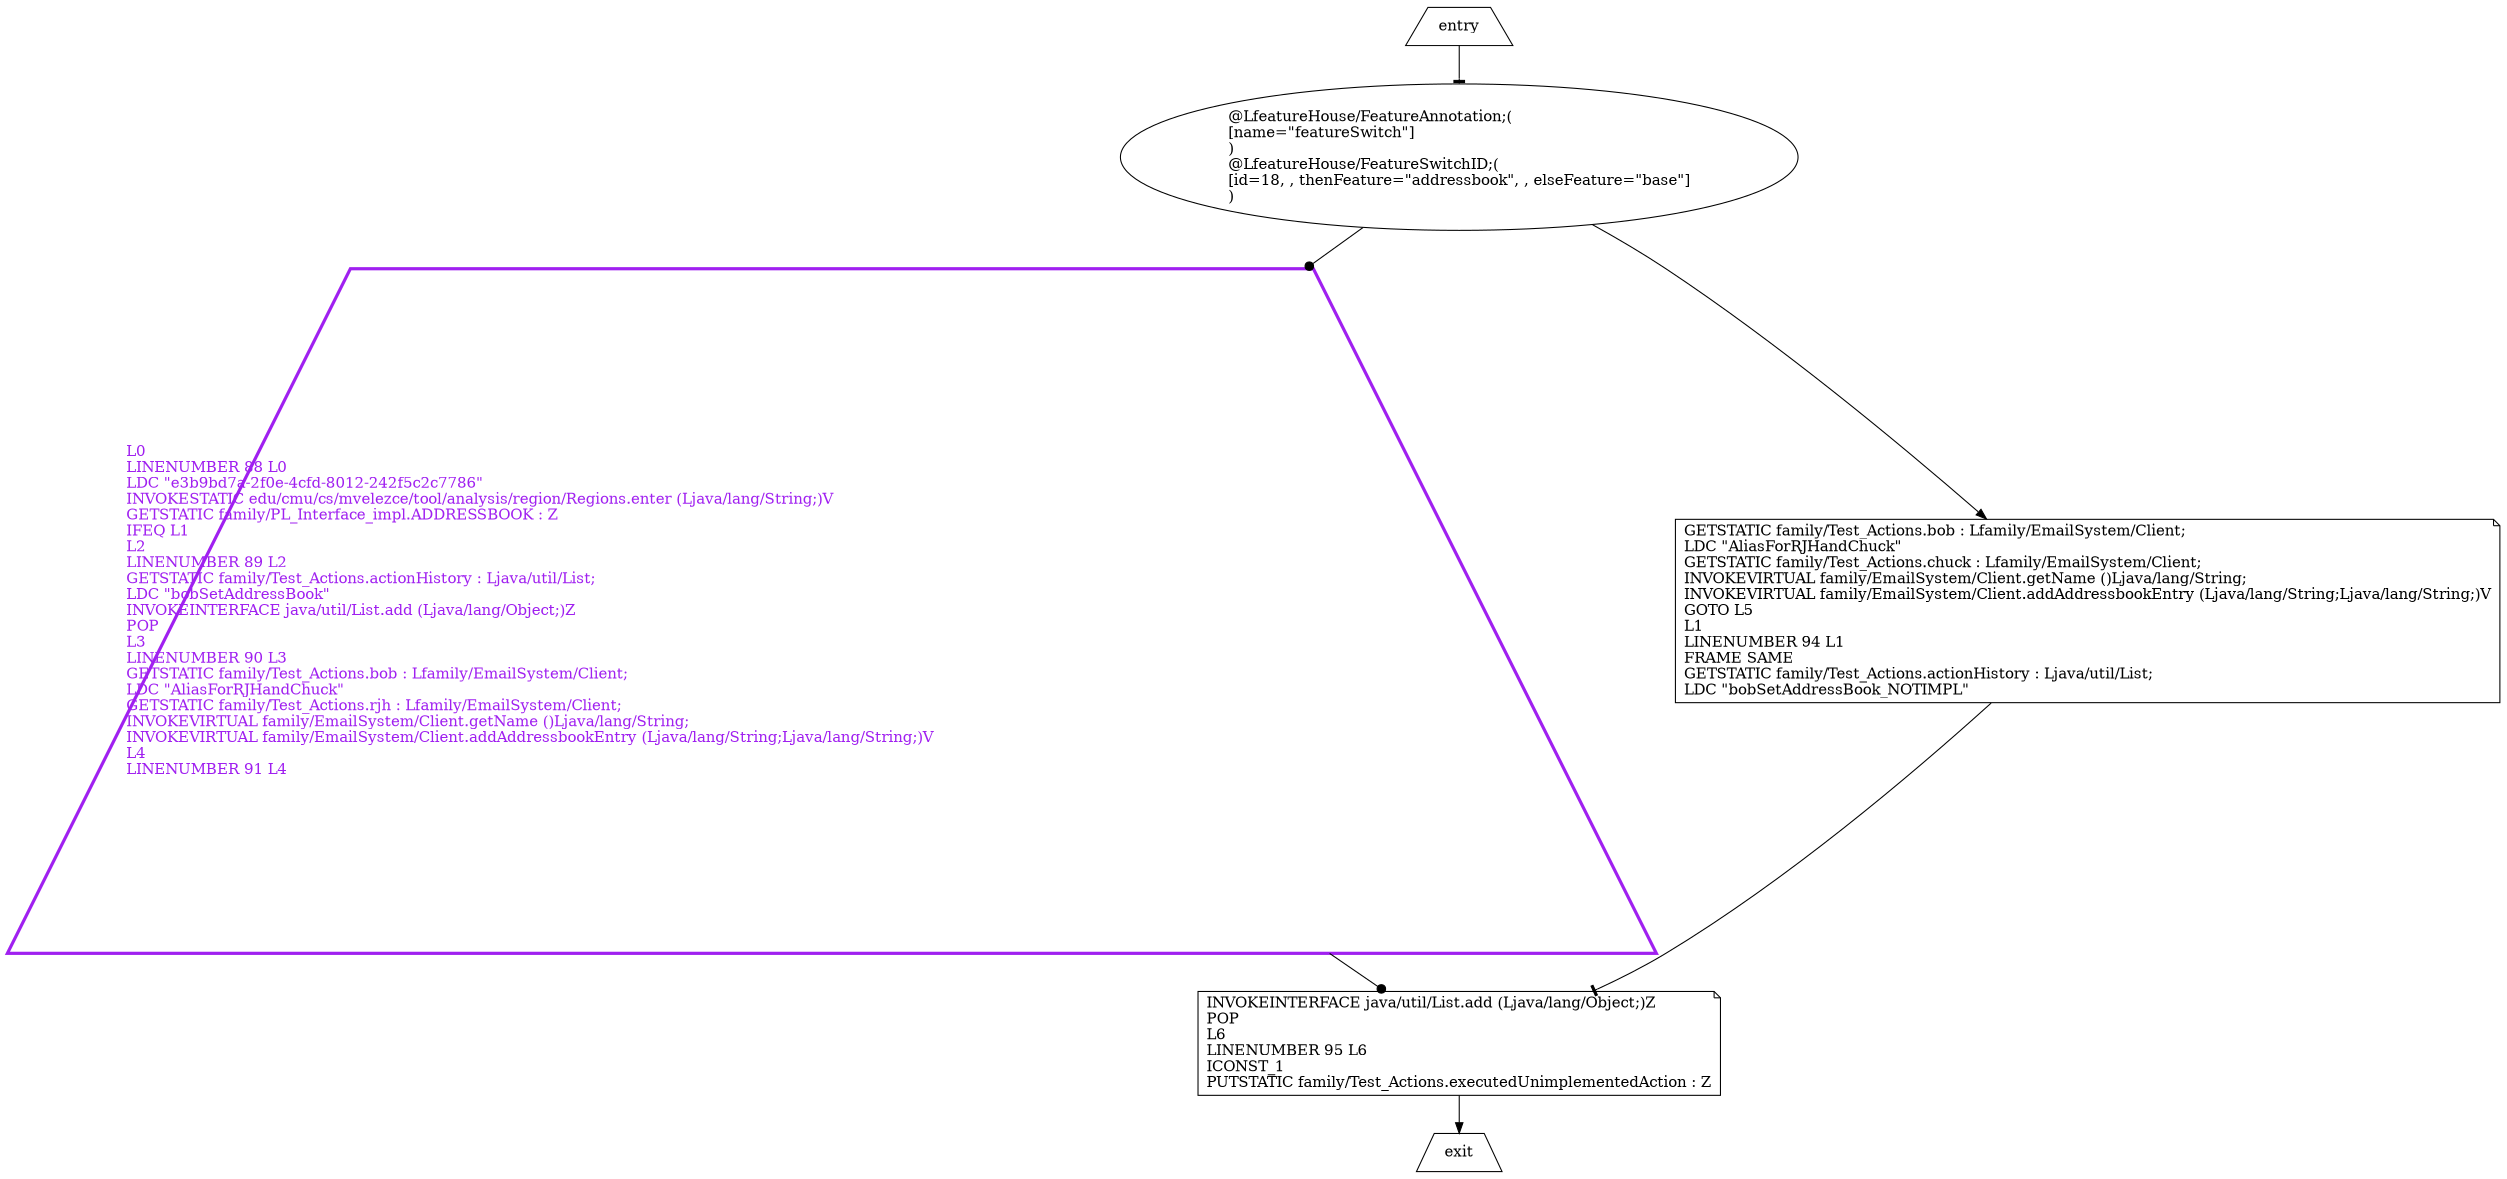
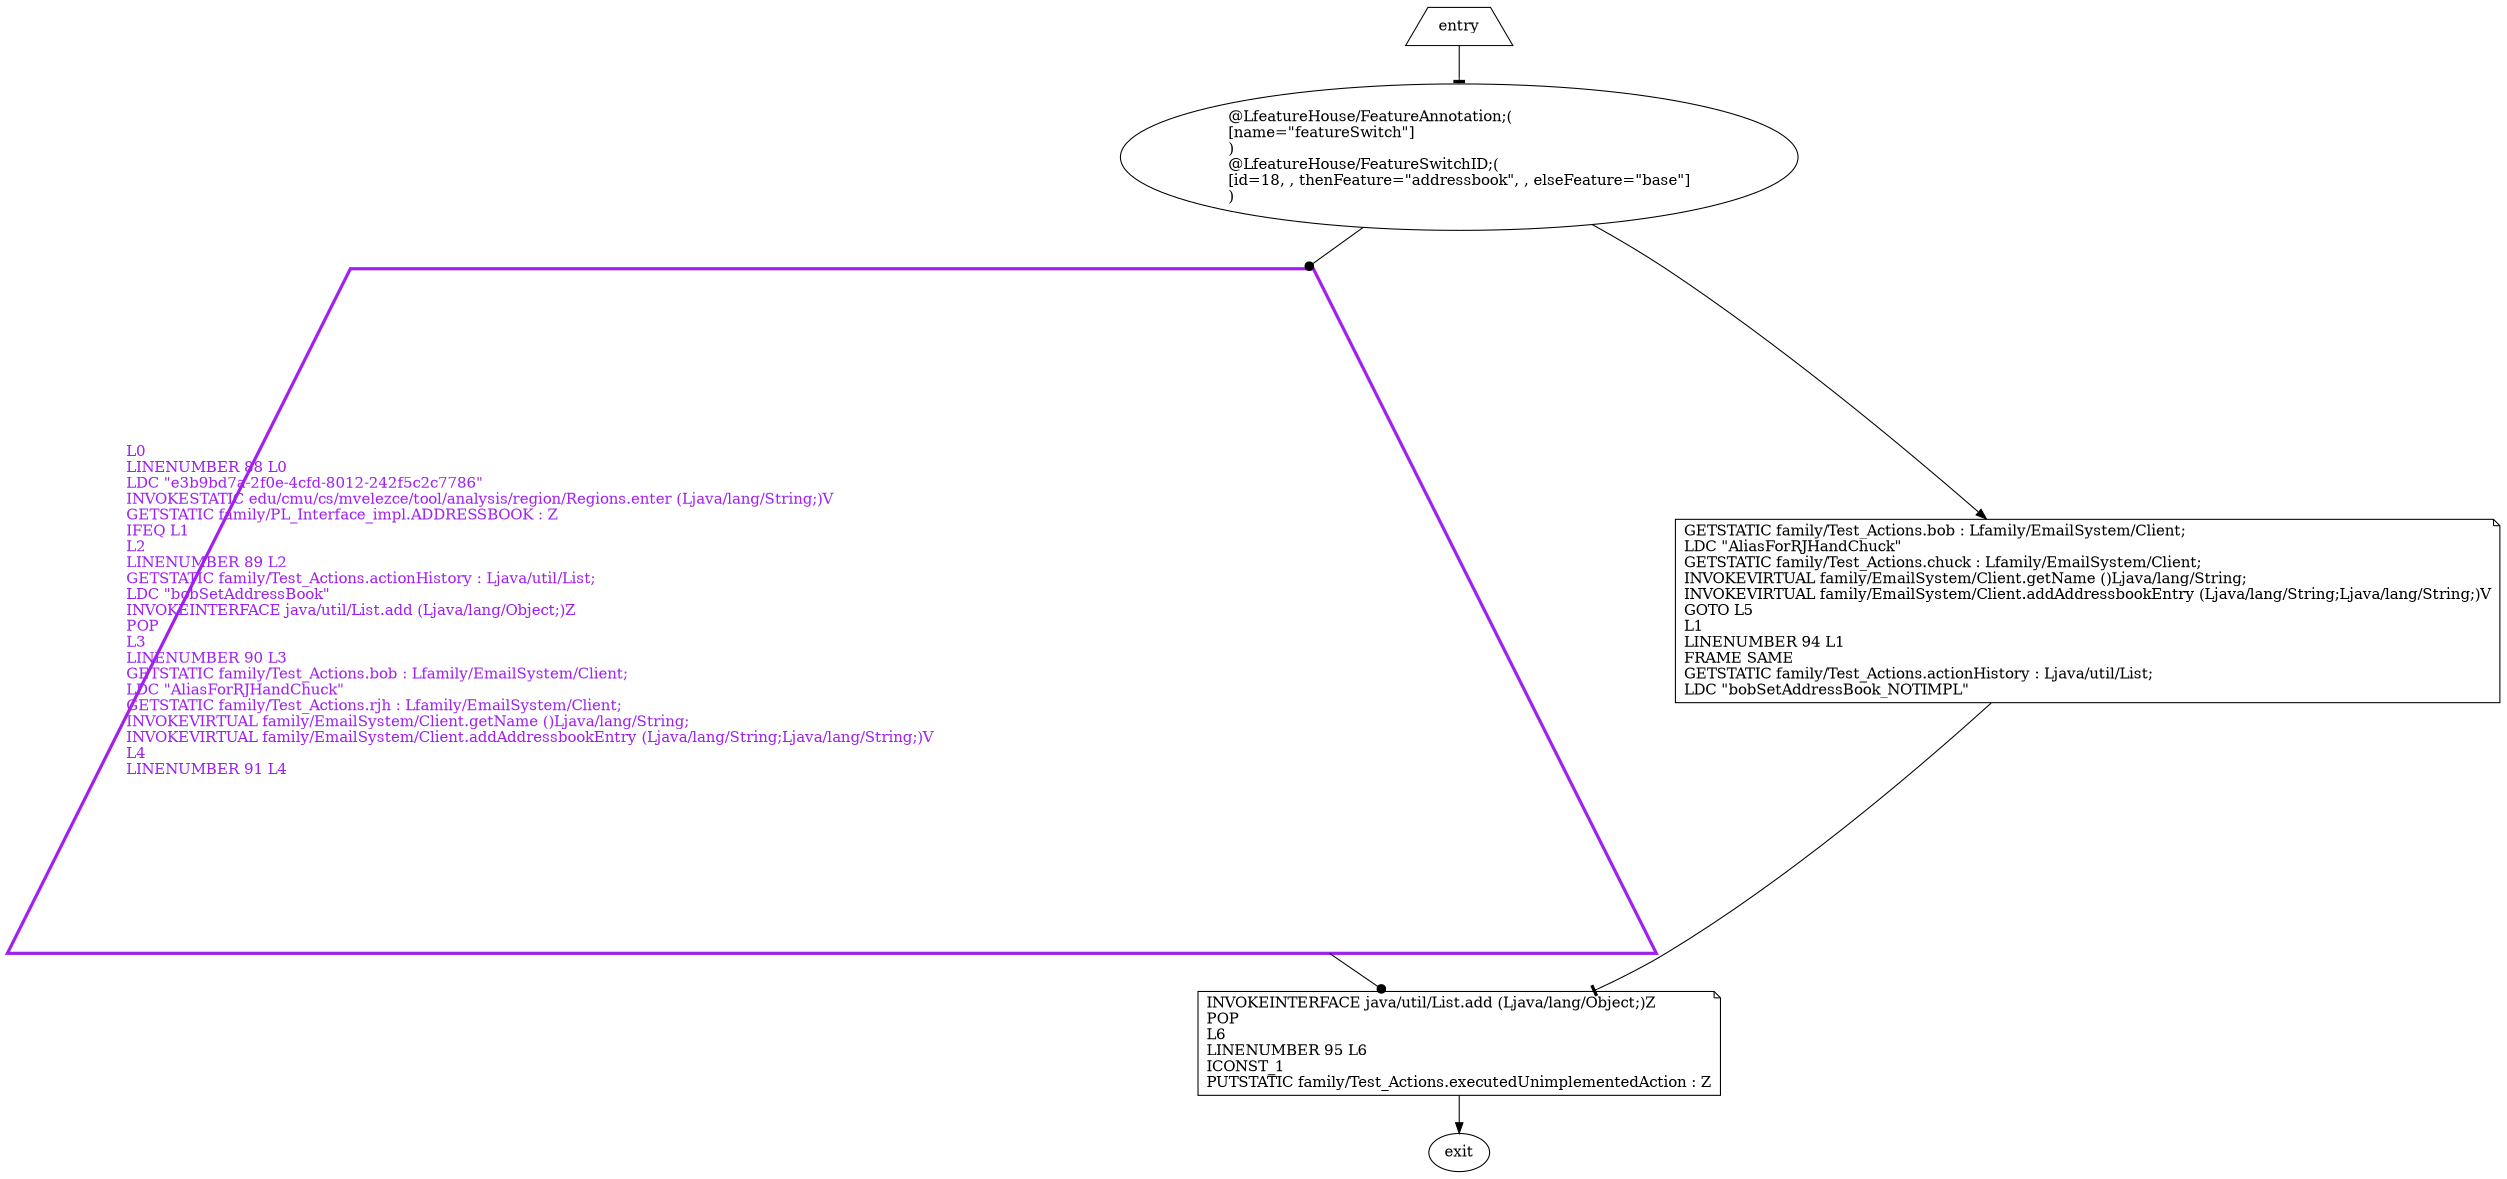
(1459, 1153) -> (1459, 1153)
